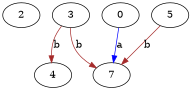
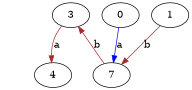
(21, 15) -> none
(170, 15) -> (170, 15)
(57, 45) -> (57, 45)
(75, 49) -> (93, 48)
